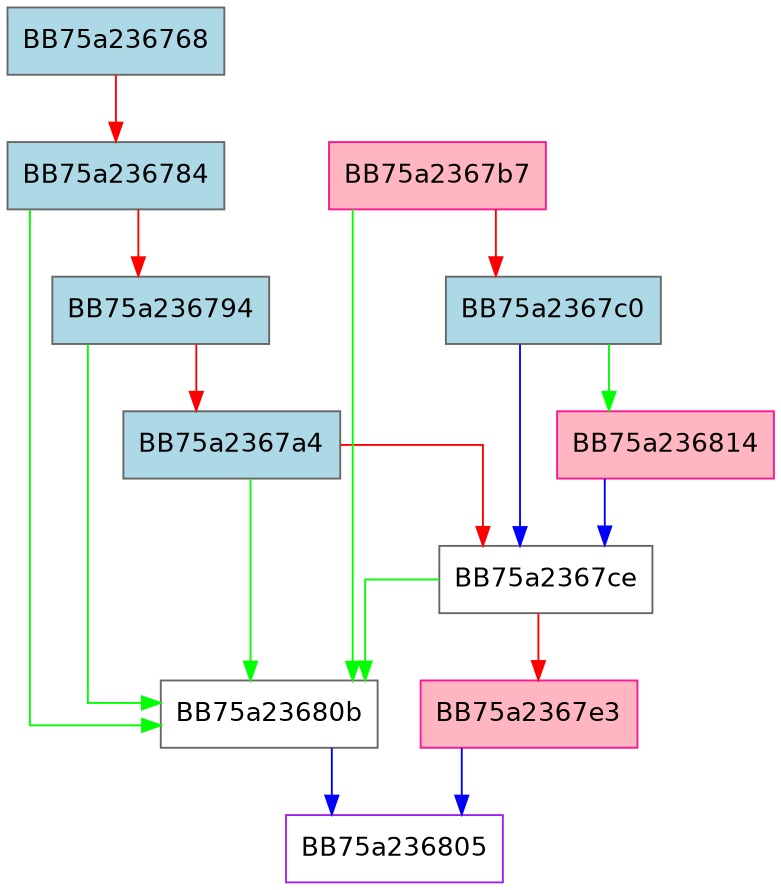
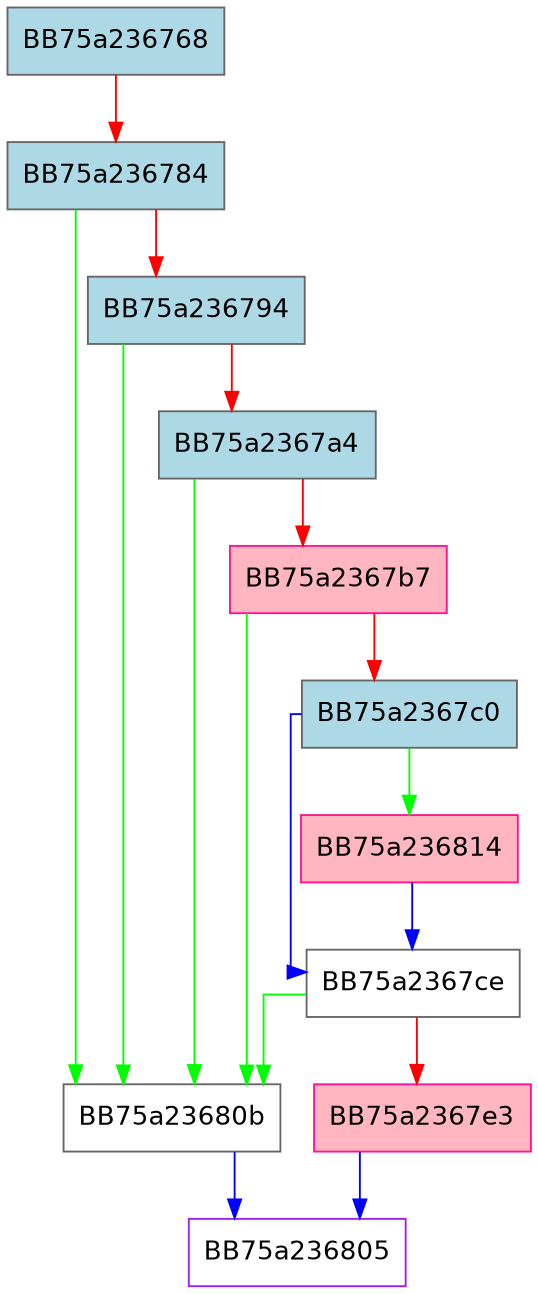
(453, 445) -> (303, 503)
